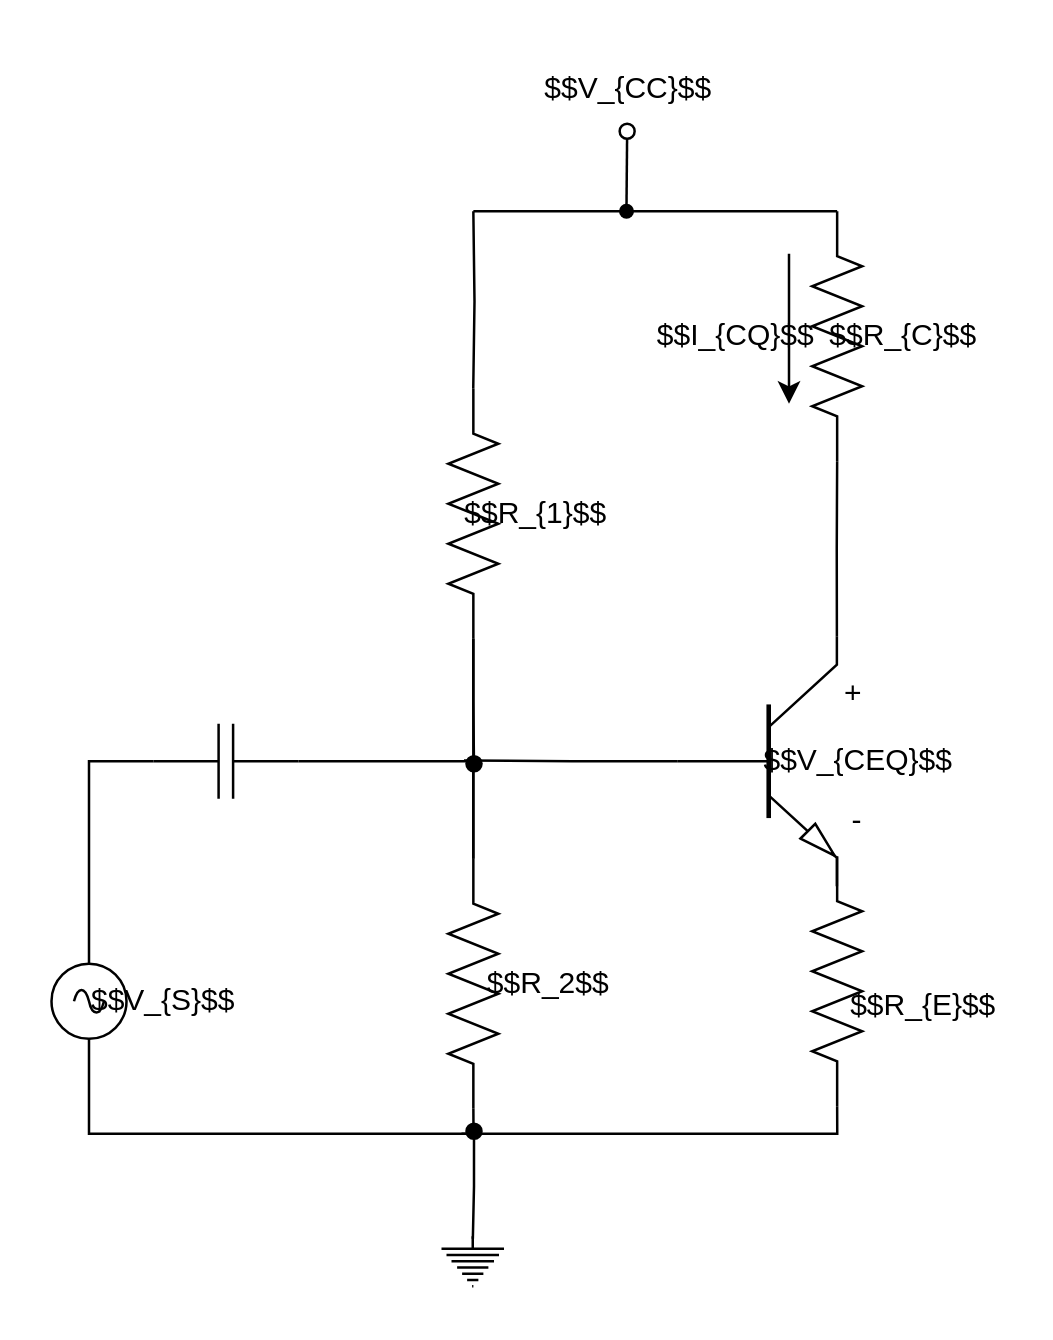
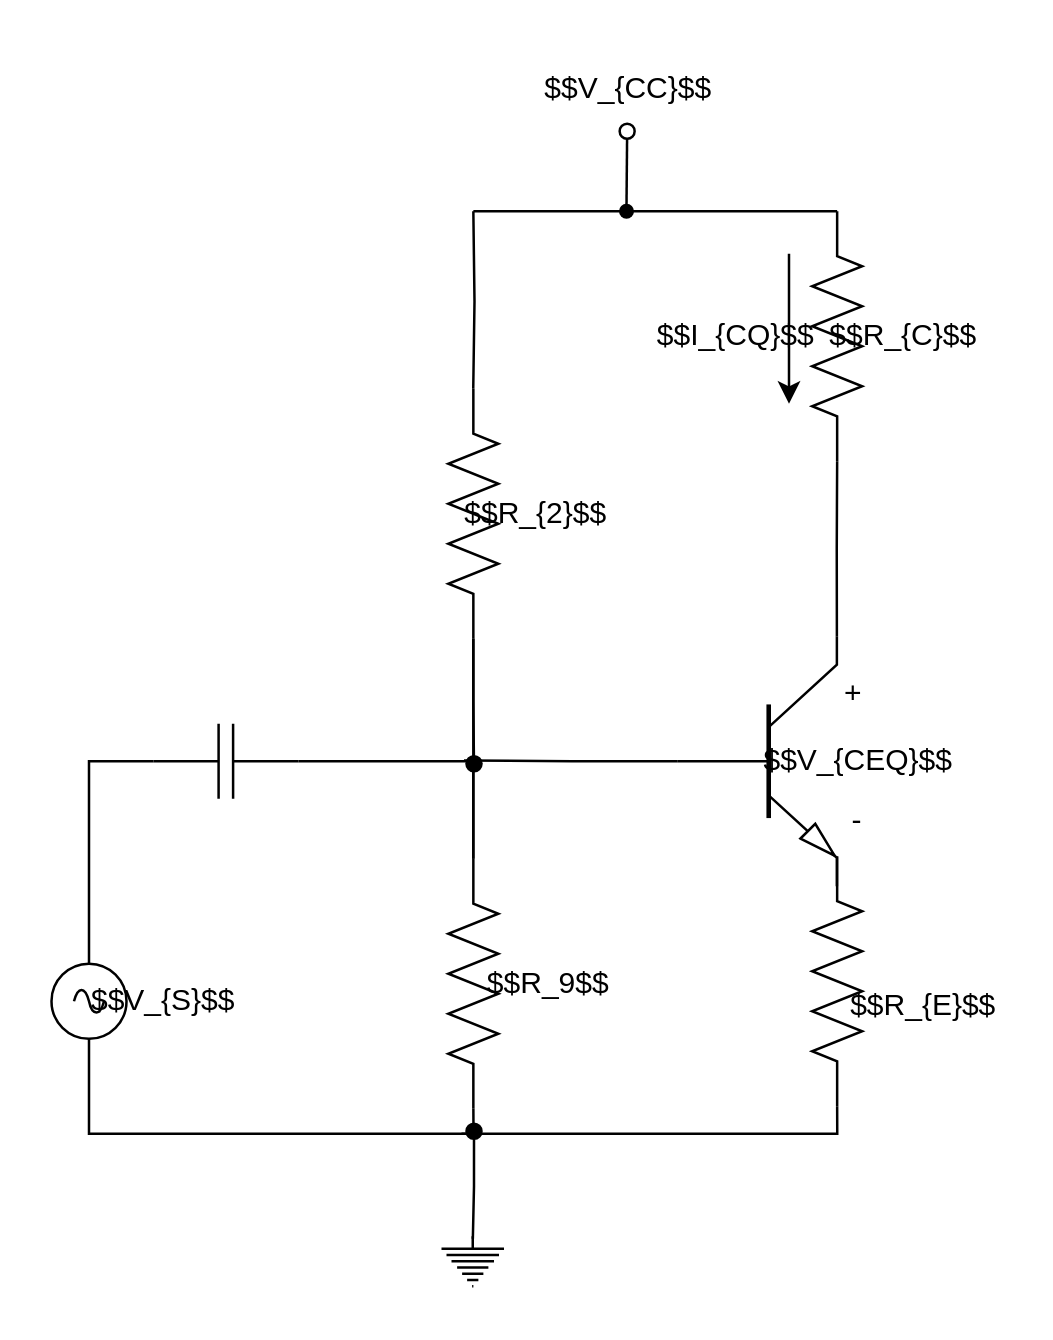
(536, 514) -> (536, 514)
(549, 984) -> (549, 984)
